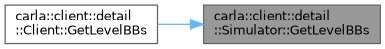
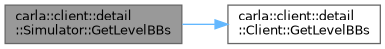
(174, 24) -> (199, 24)
